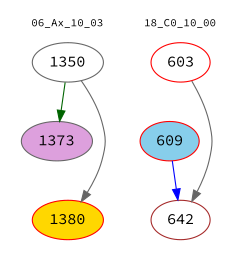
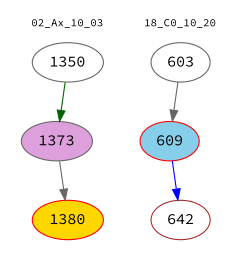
(68, 24) -> (68, 24)
(181, 24) -> (181, 24)
(181, 62) -> (181, 62)
(105, 136) -> (62, 175)
(212, 136) -> (176, 96)
